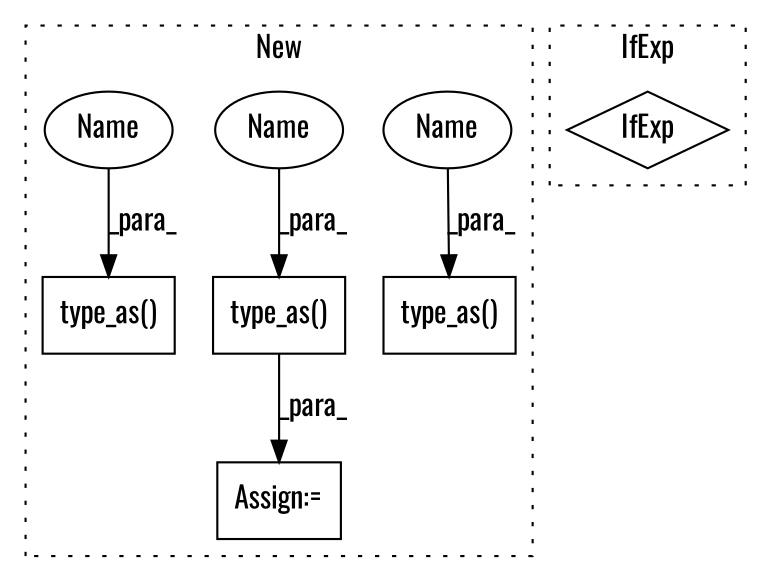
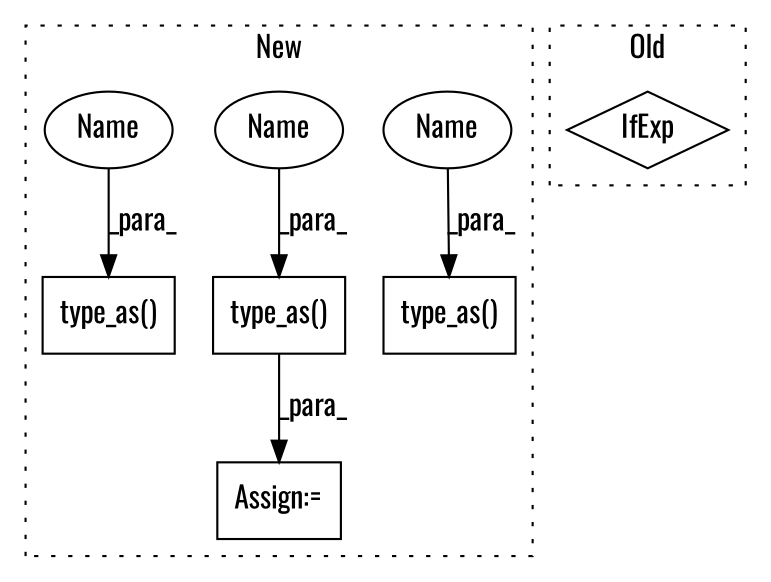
(648, 50) -> (648, 50)
